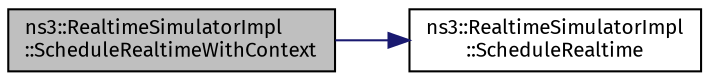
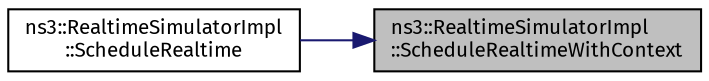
(362, 40) -> (327, 40)
